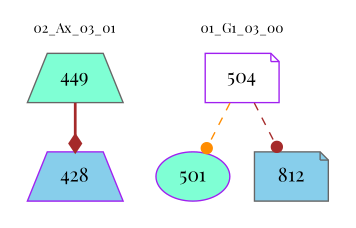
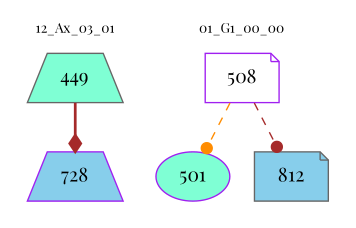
(75, 29) -> (75, 29)
(242, 29) -> (242, 29)
(242, 78) -> (242, 78)
(75, 176) -> (75, 176)
